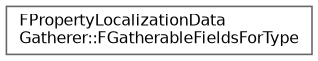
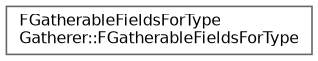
(159, 30) -> (159, 30)
